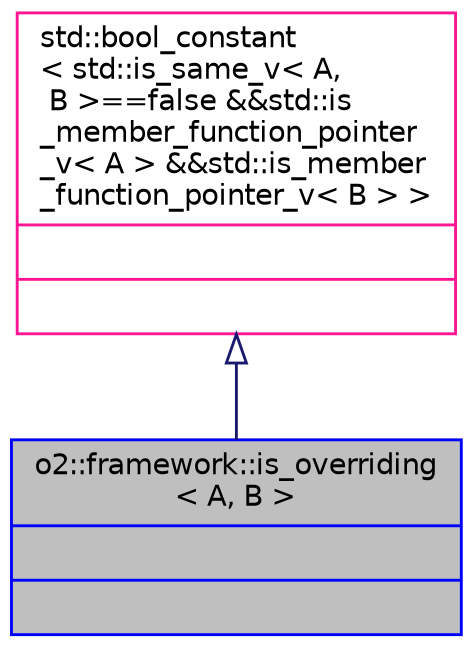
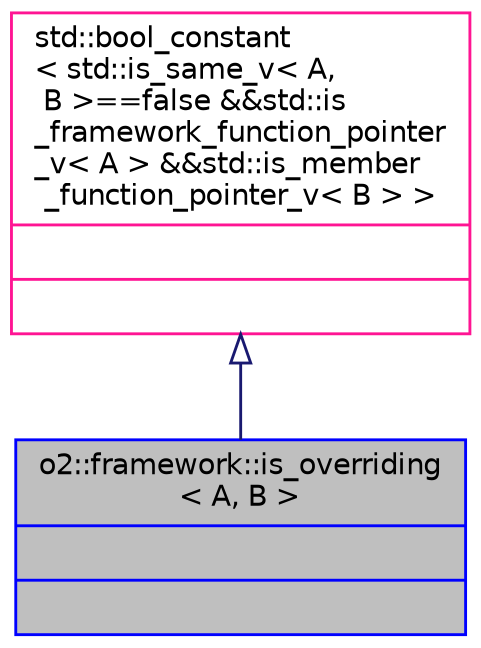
(229, 133) -> (241, 133)
